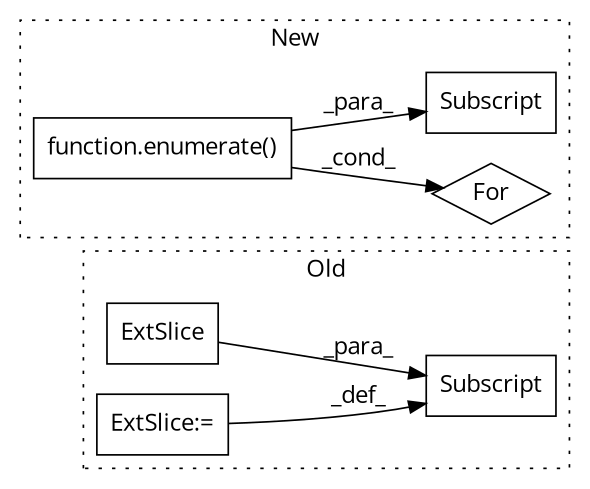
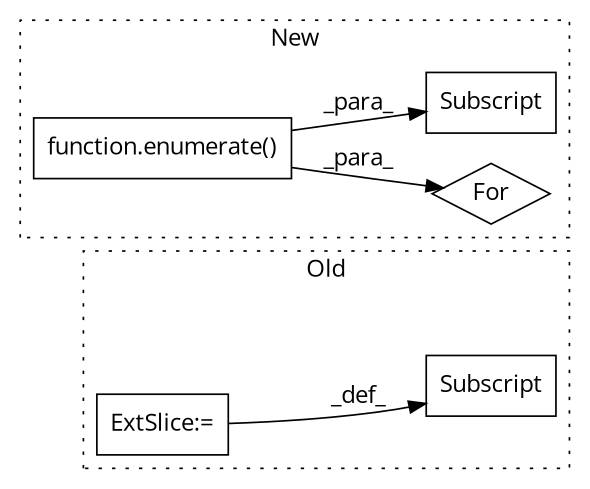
(359, 159) -> (359, 159)
(163, 334) -> none
